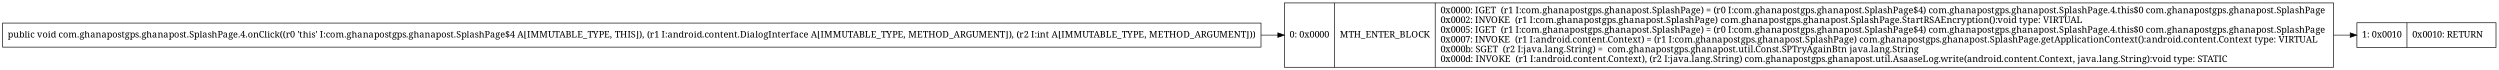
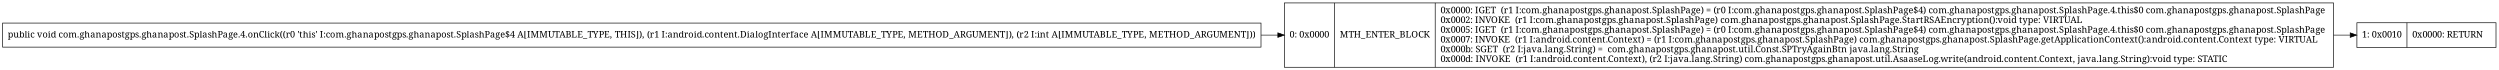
(2451, 35) -> (2451, 35)
